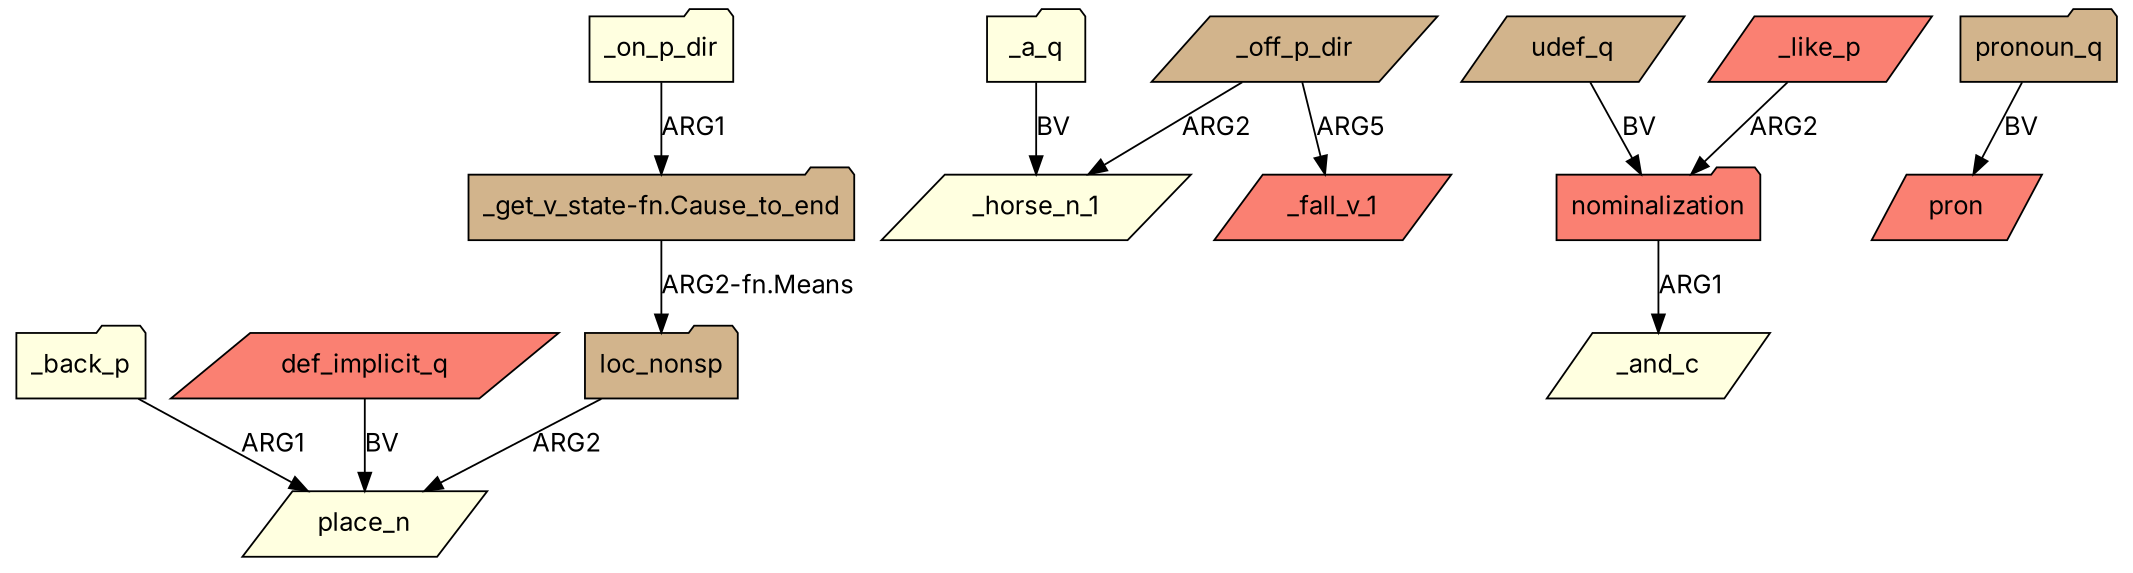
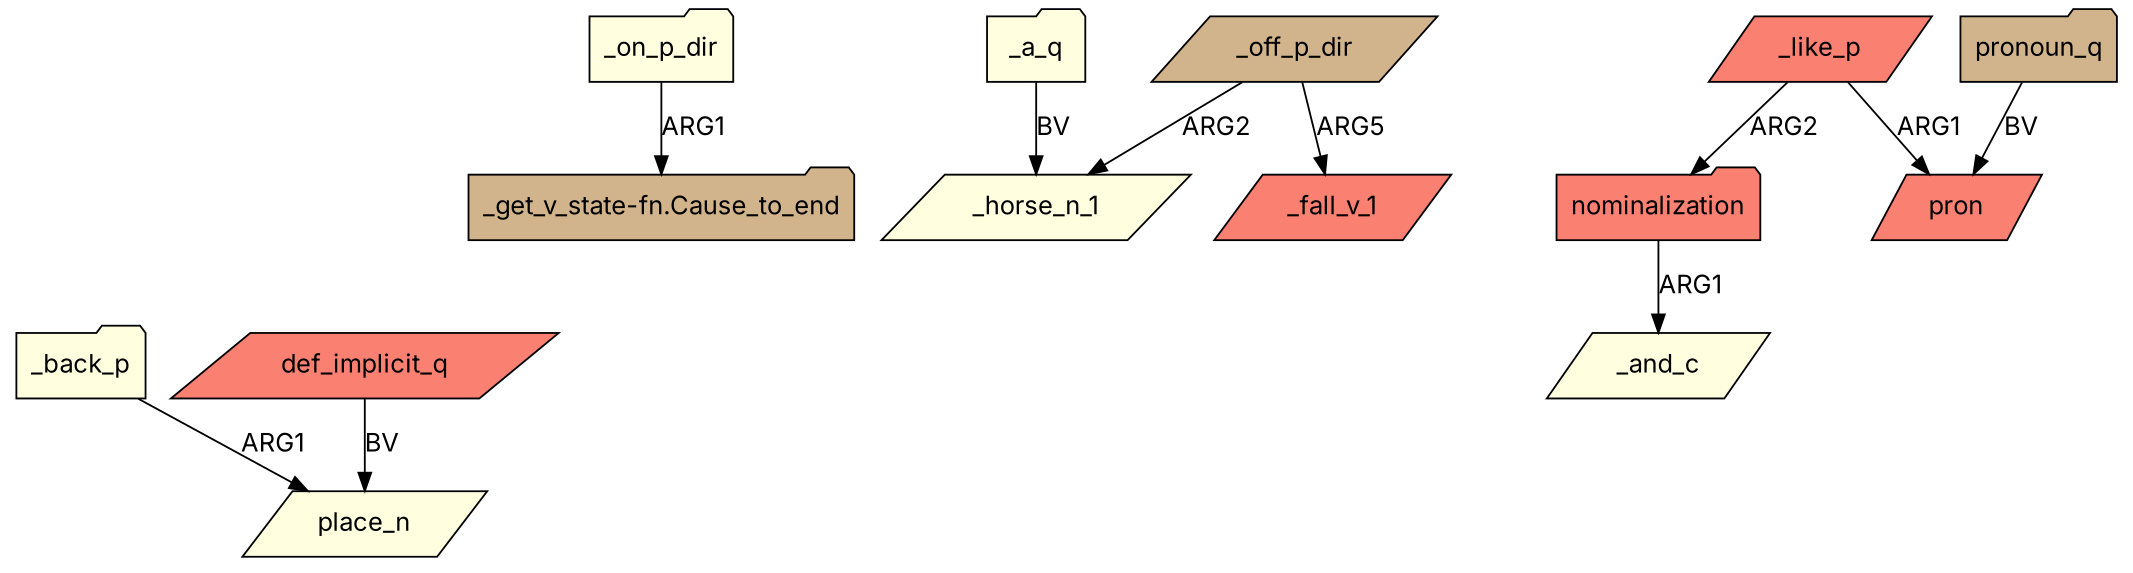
(1573, 49) -> none
none -> (1882, 121)
(661, 366) -> none
